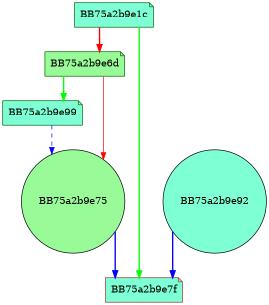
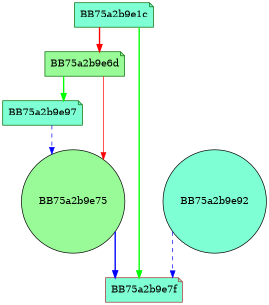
(43, 113) -> (43, 113)
(173, 251) -> (173, 251)
